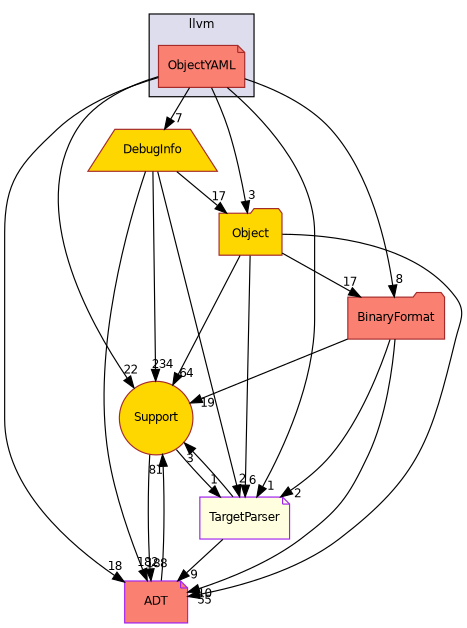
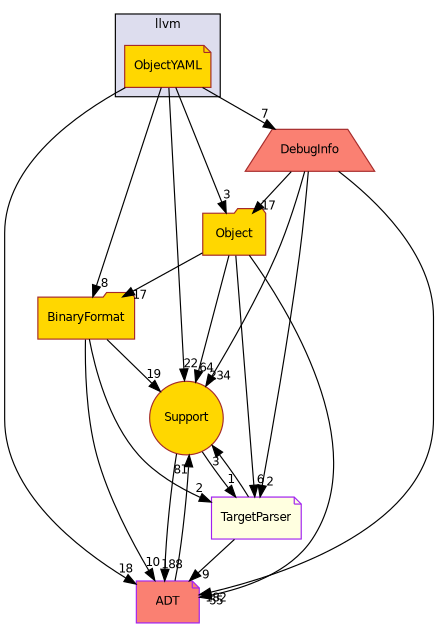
(202, 66) -> (168, 66)
(153, 150) -> (310, 150)
(315, 288) -> none
(396, 318) -> (86, 318)
